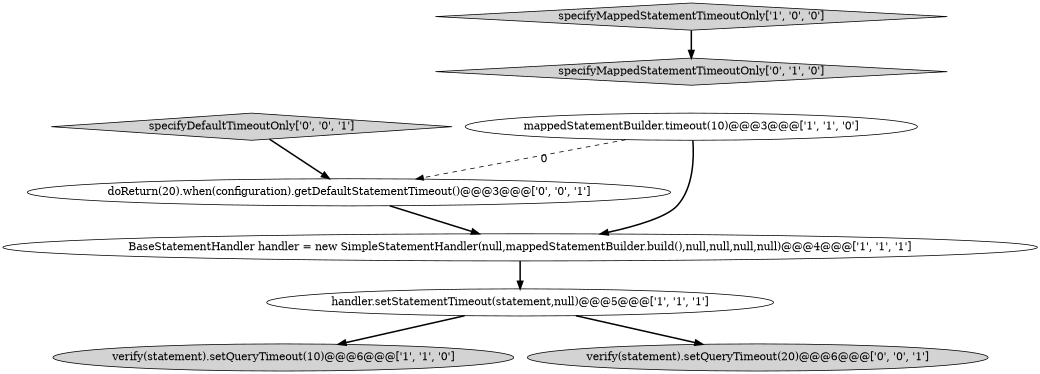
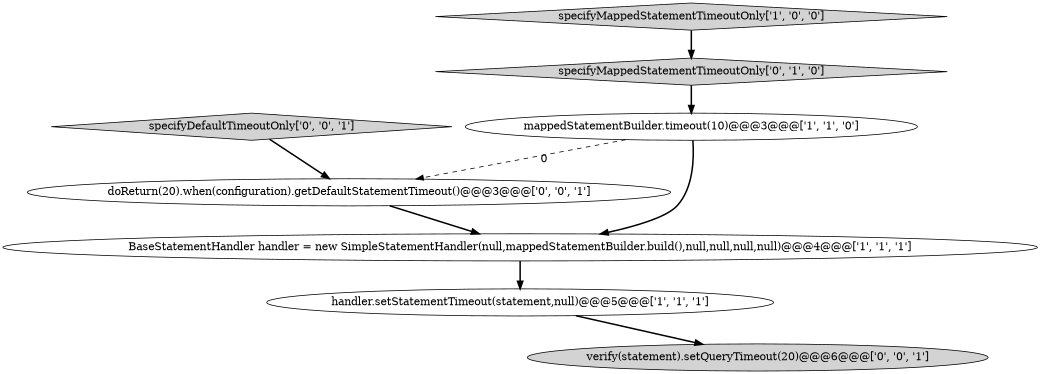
none -> (691, 95)
(283, 357) -> none
